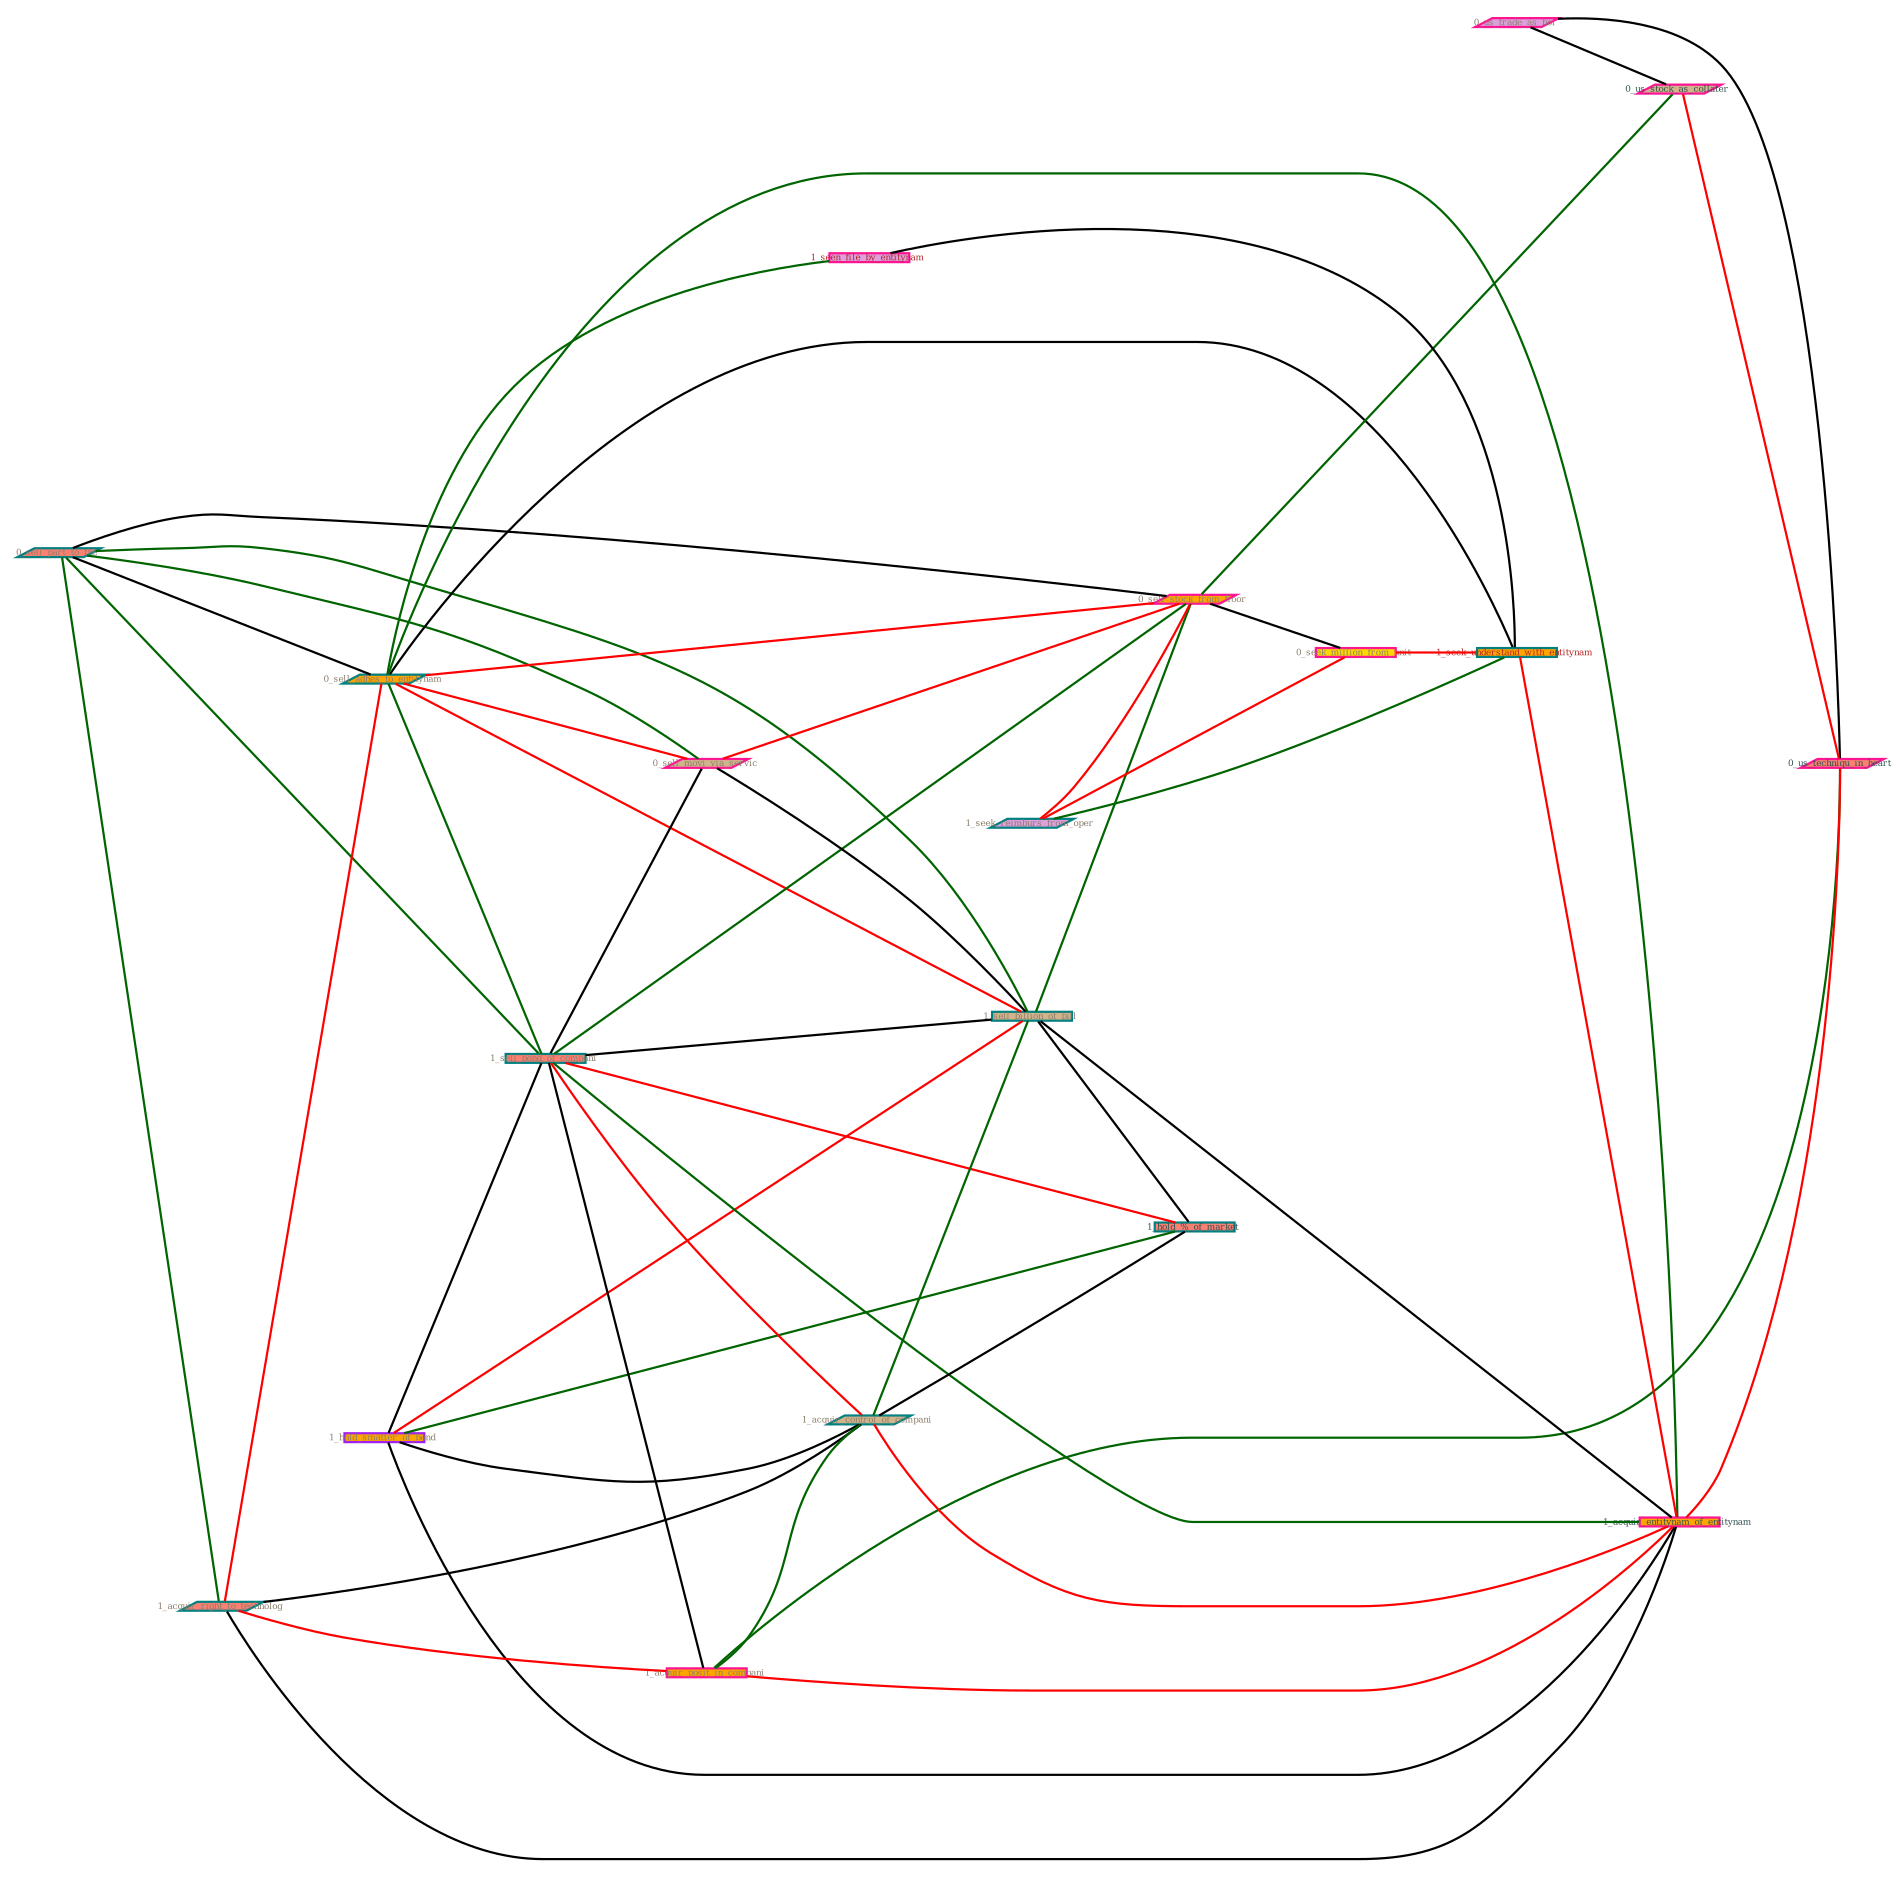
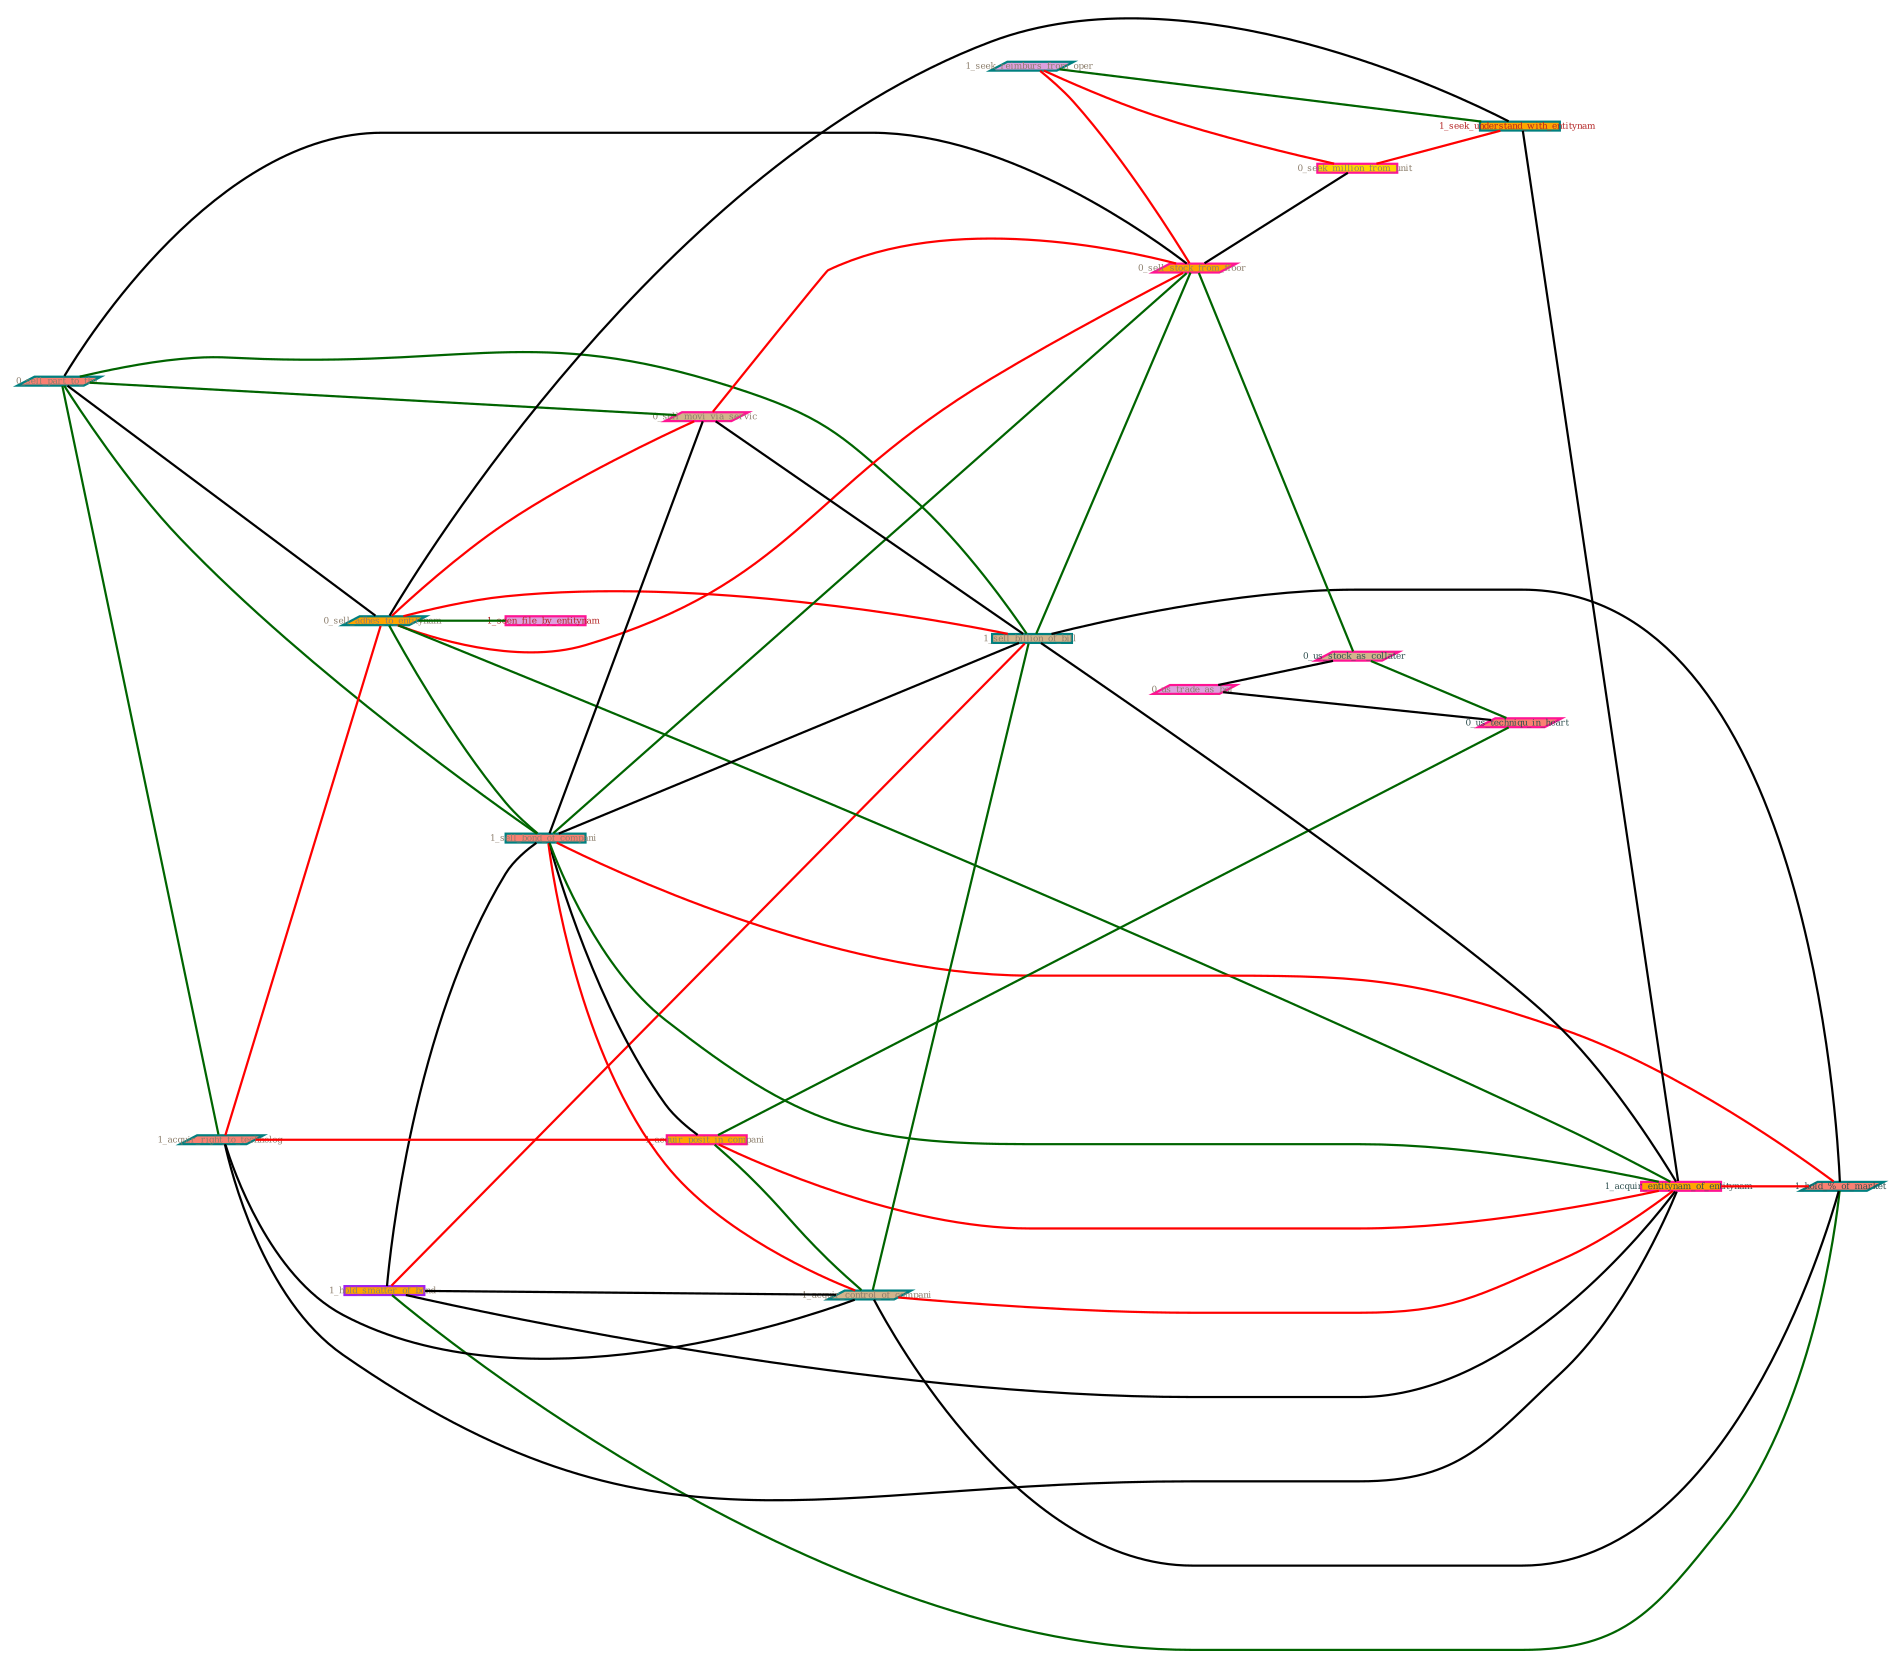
(1329, 271) -> none
(1761, 426) -> (1439, 690)
(1598, 1087) -> (1600, 656)
(1807, 1154) -> (1765, 1186)
(1195, 1227) -> (1842, 1186)
